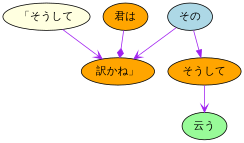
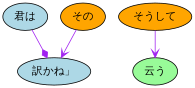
(46, 17) -> none
(125, 17) -> (25, 17)
(190, 17) -> (83, 17)
(196, 40) -> none
(118, 71) -> (54, 71)
